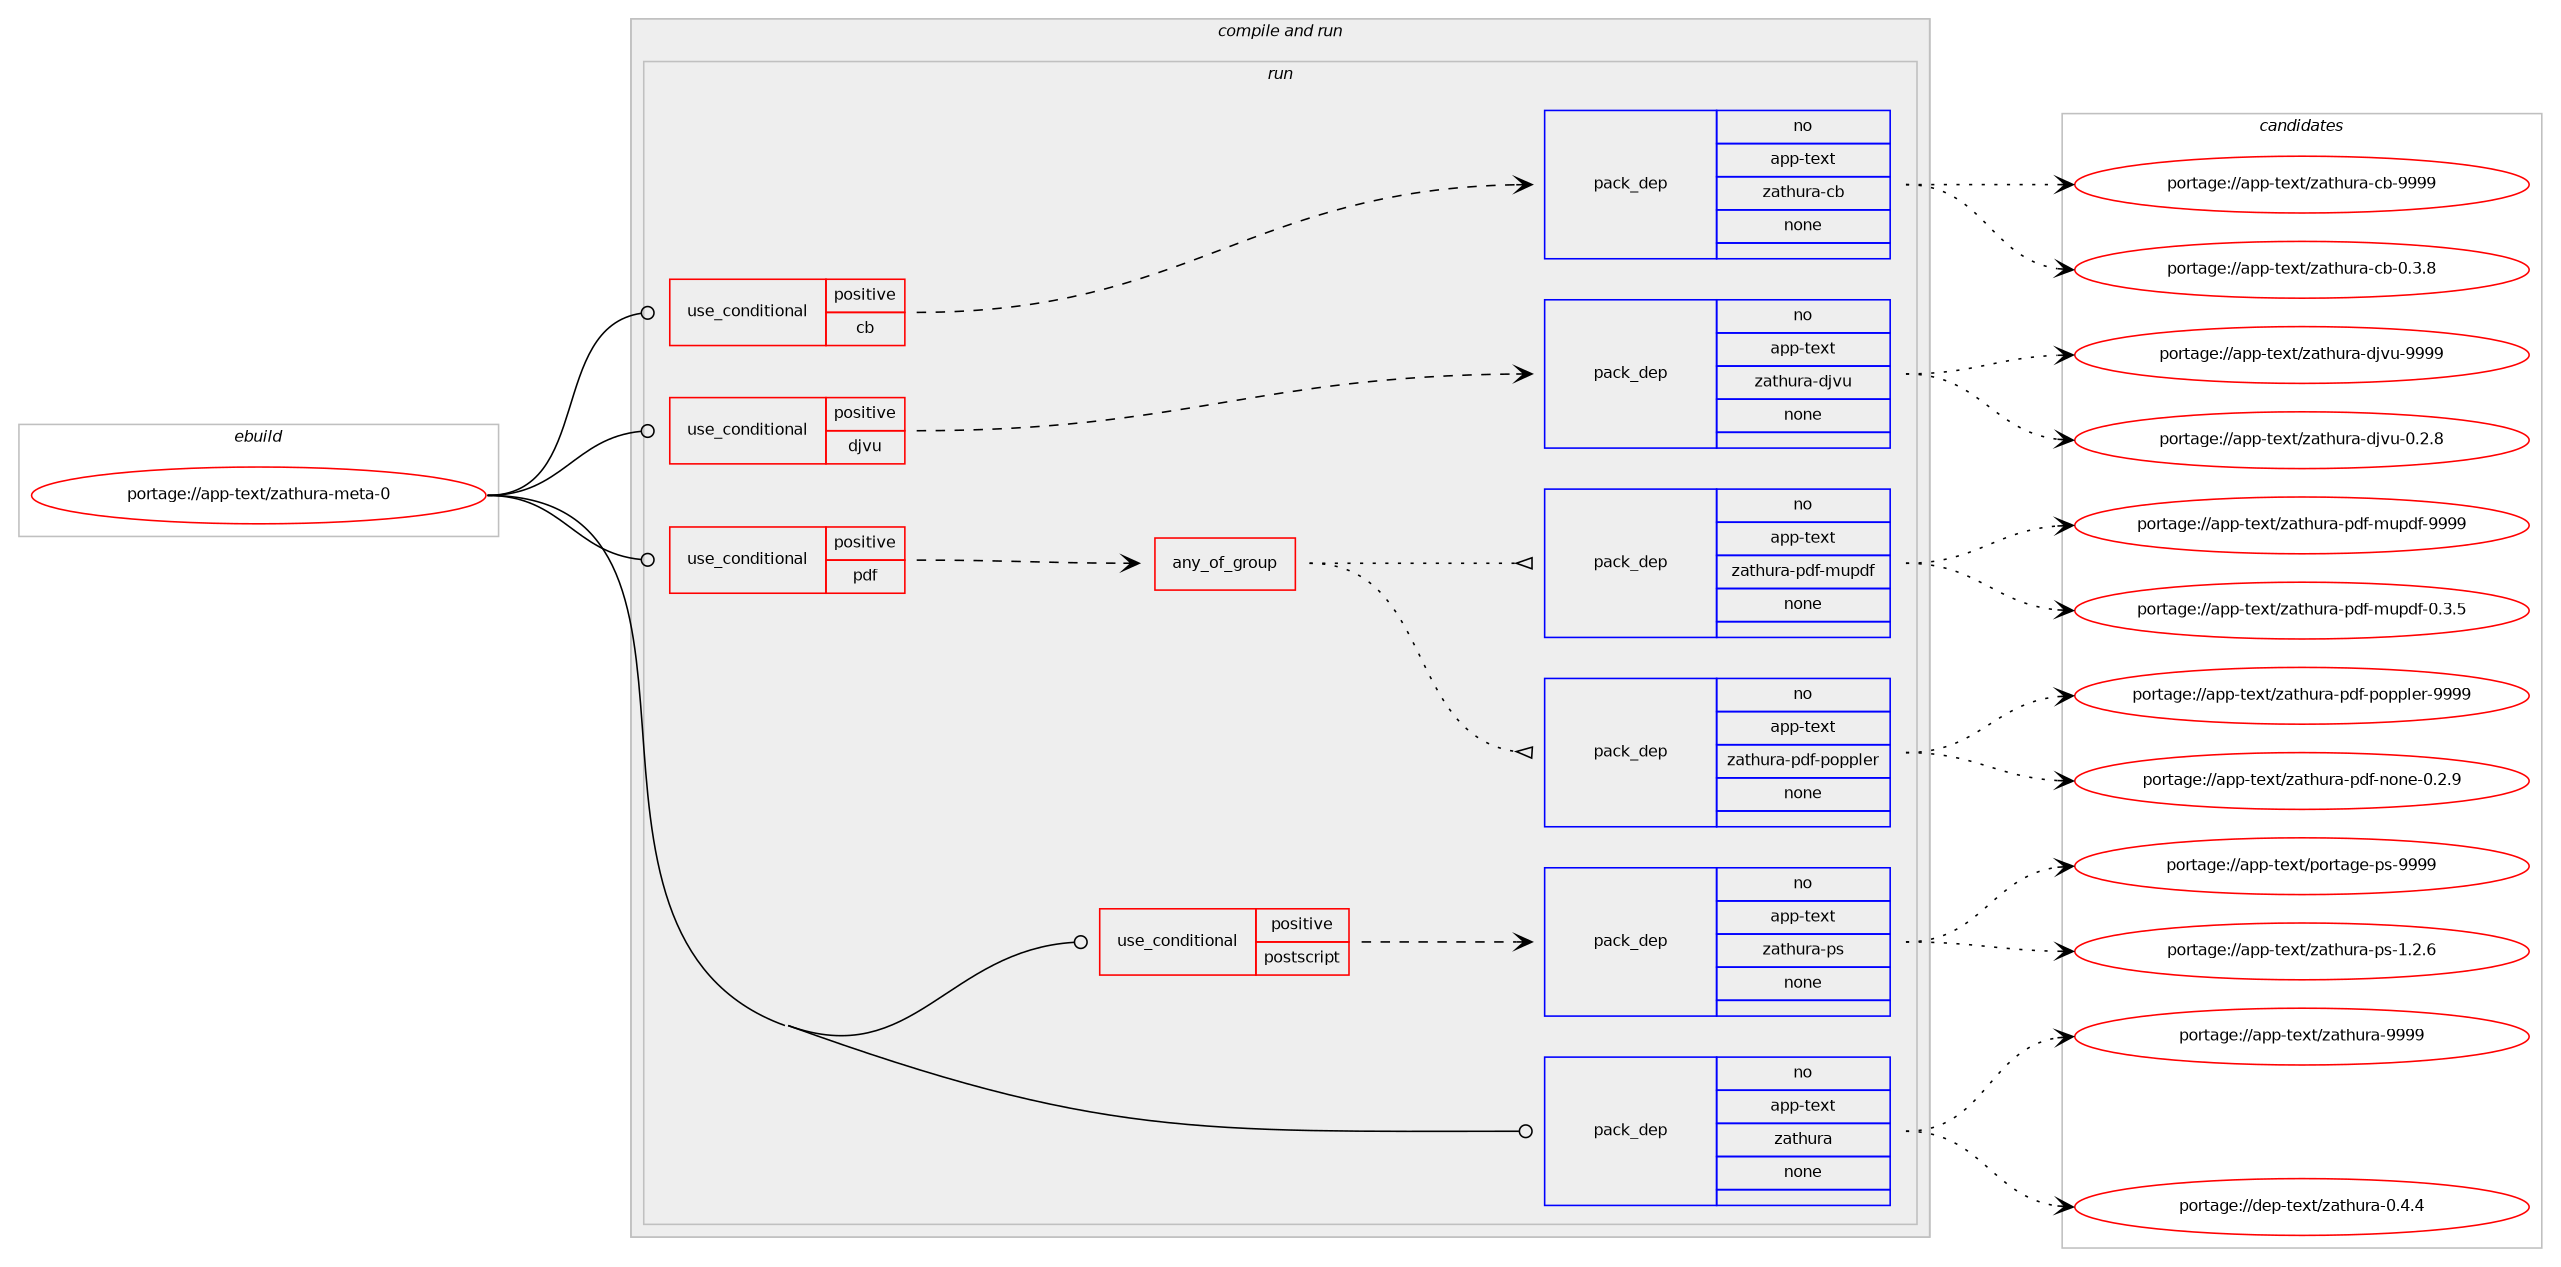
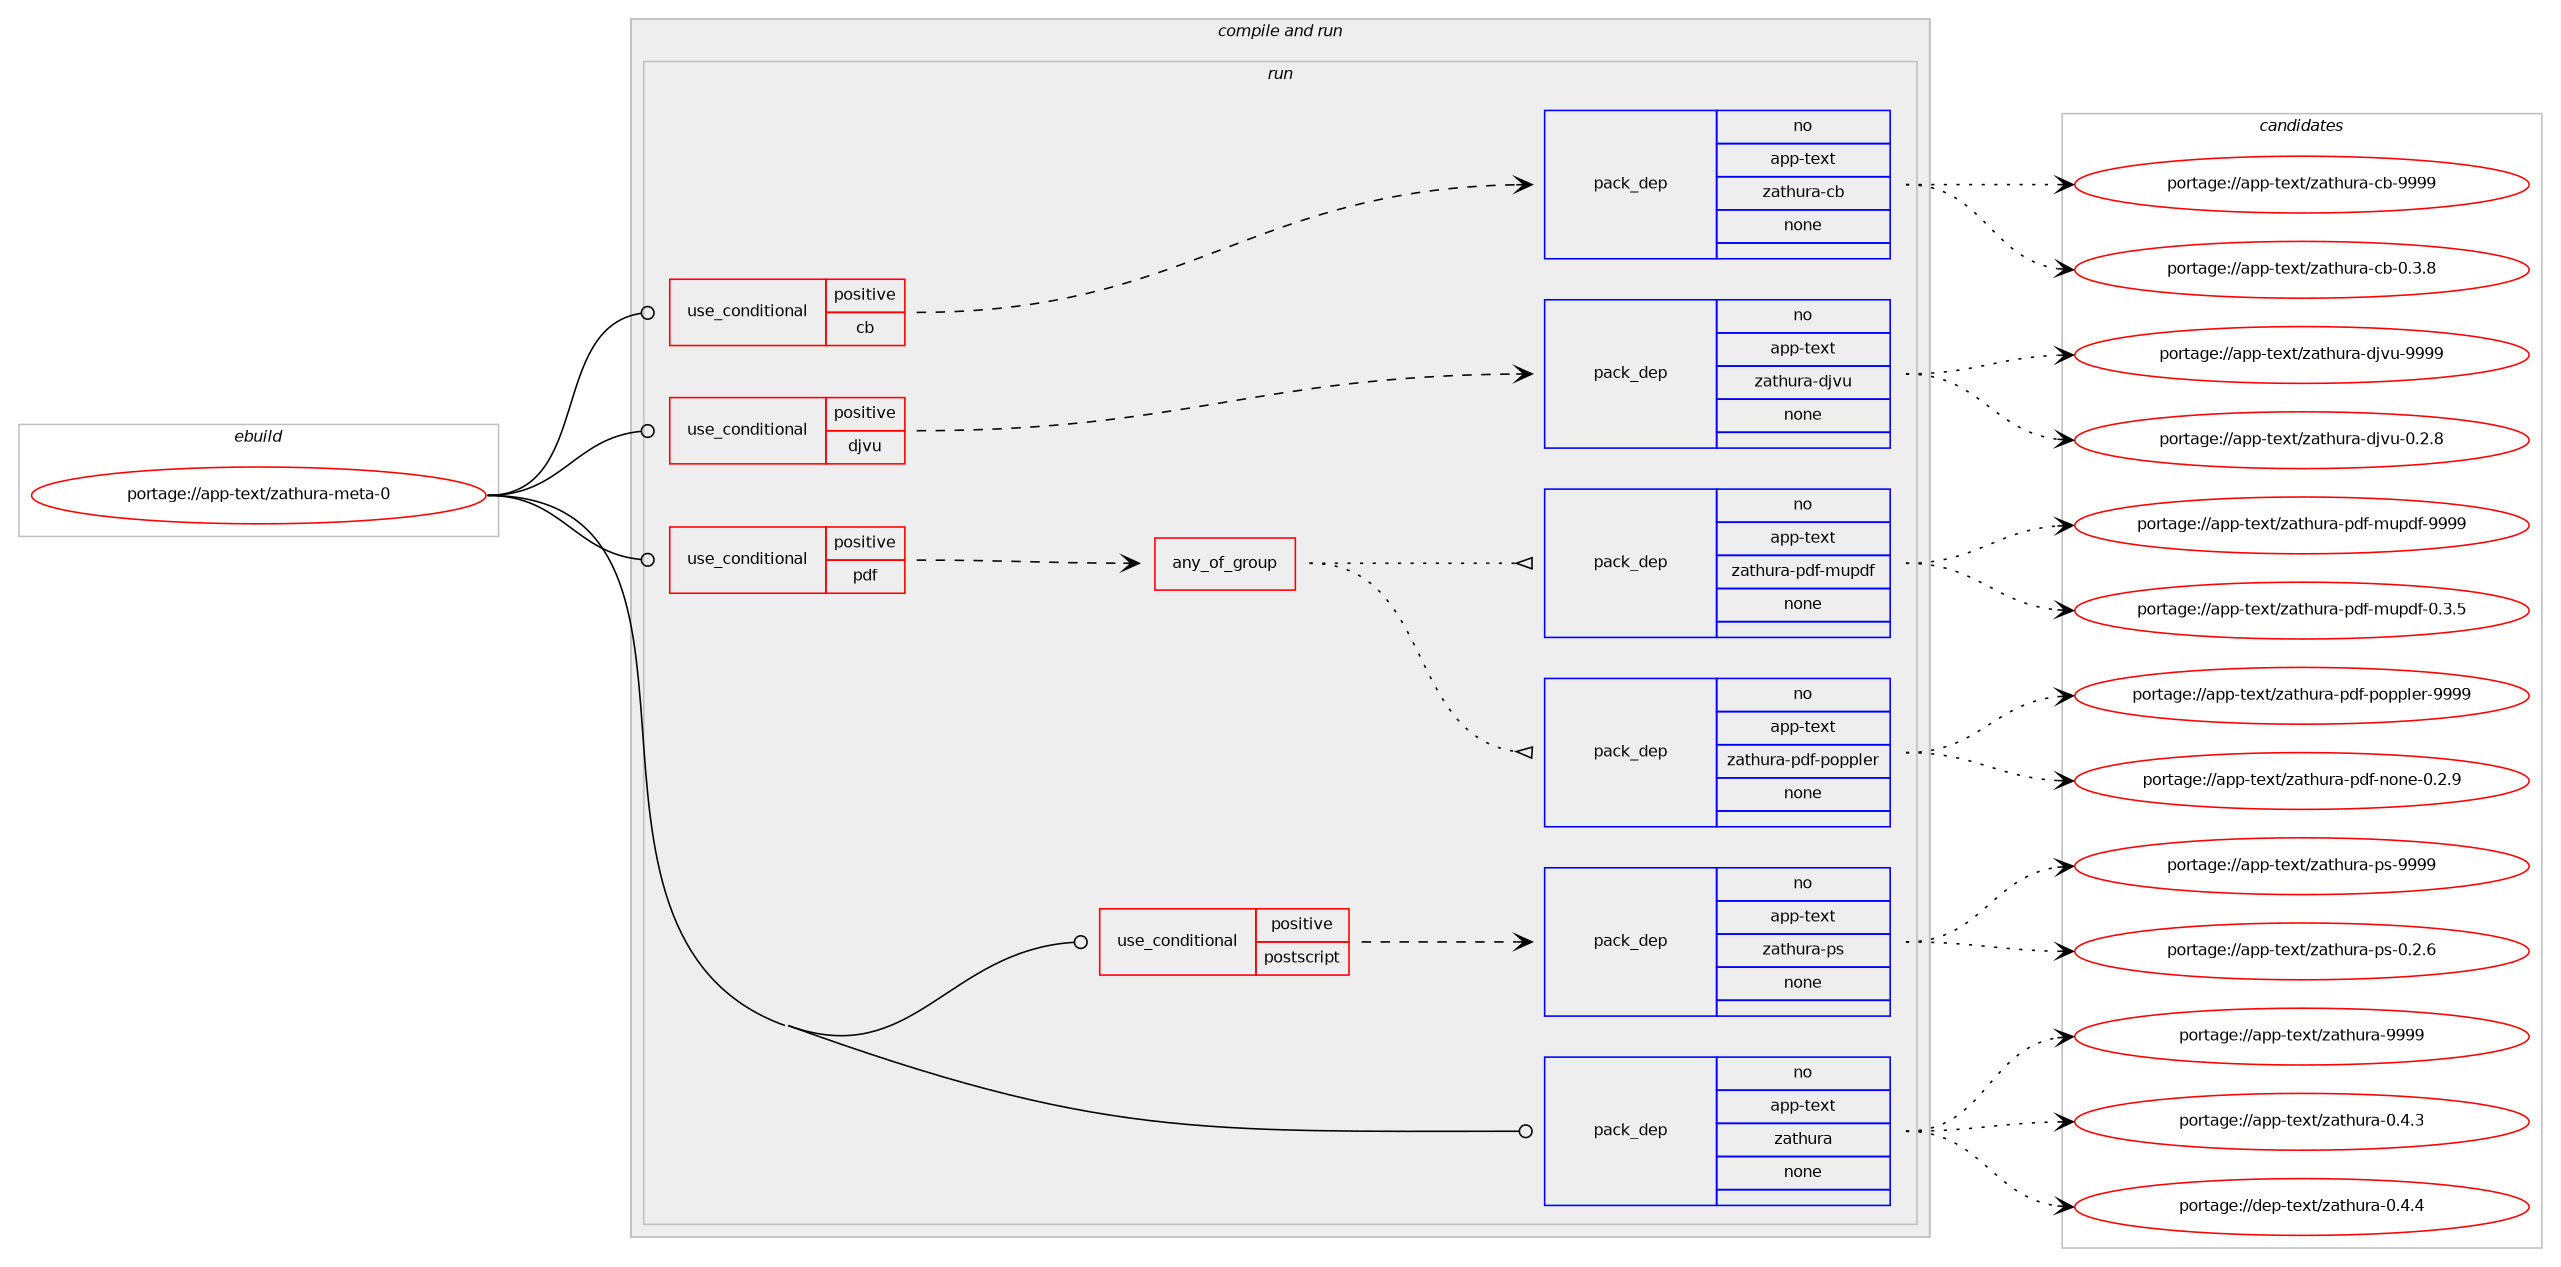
(2302, 866) -> (2302, 866)
(2302, 951) -> (2302, 951)
none -> (2302, 1122)
